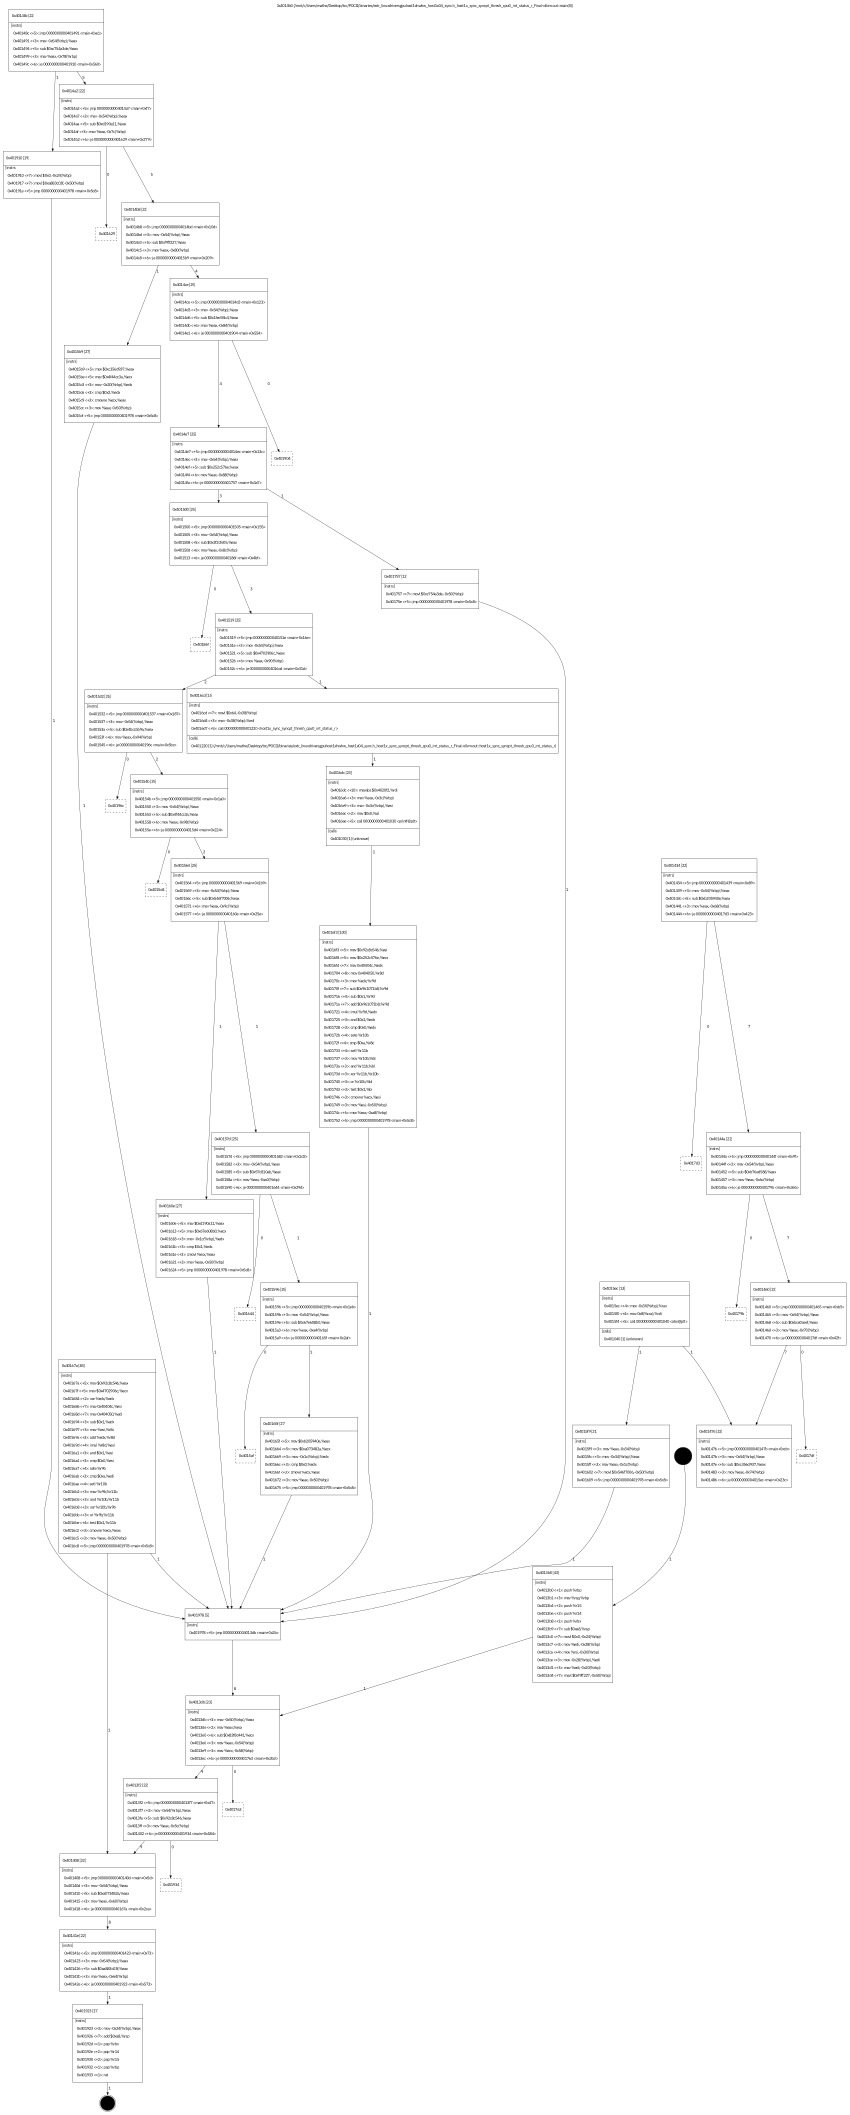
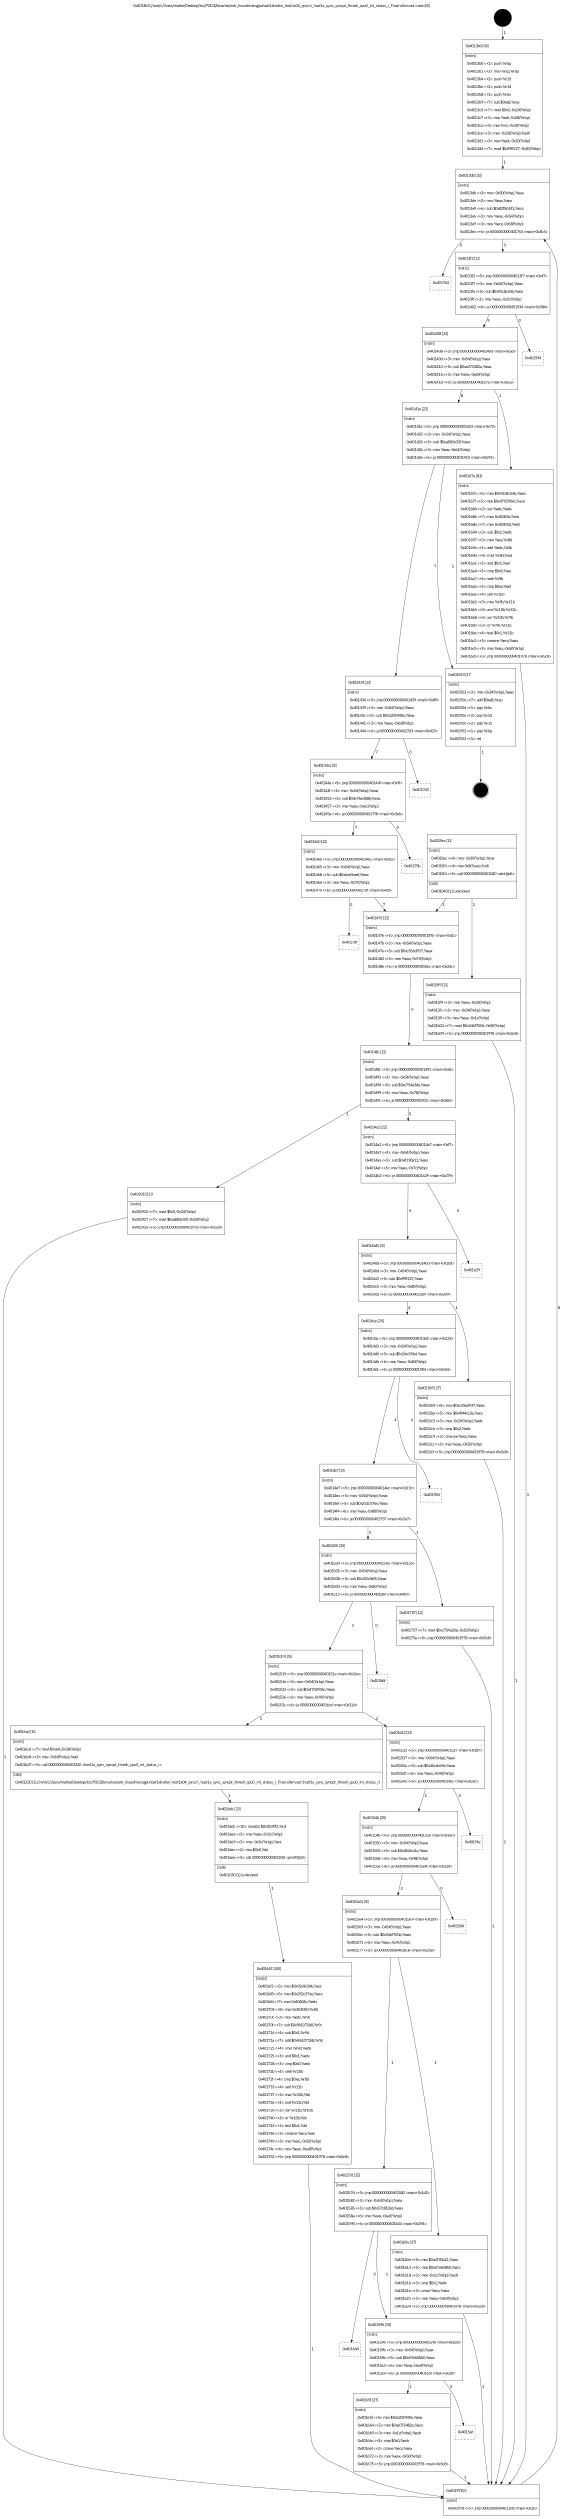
none -> (410, 568)
none -> (410, 1008)
(107, 1702) -> (506, 428)
